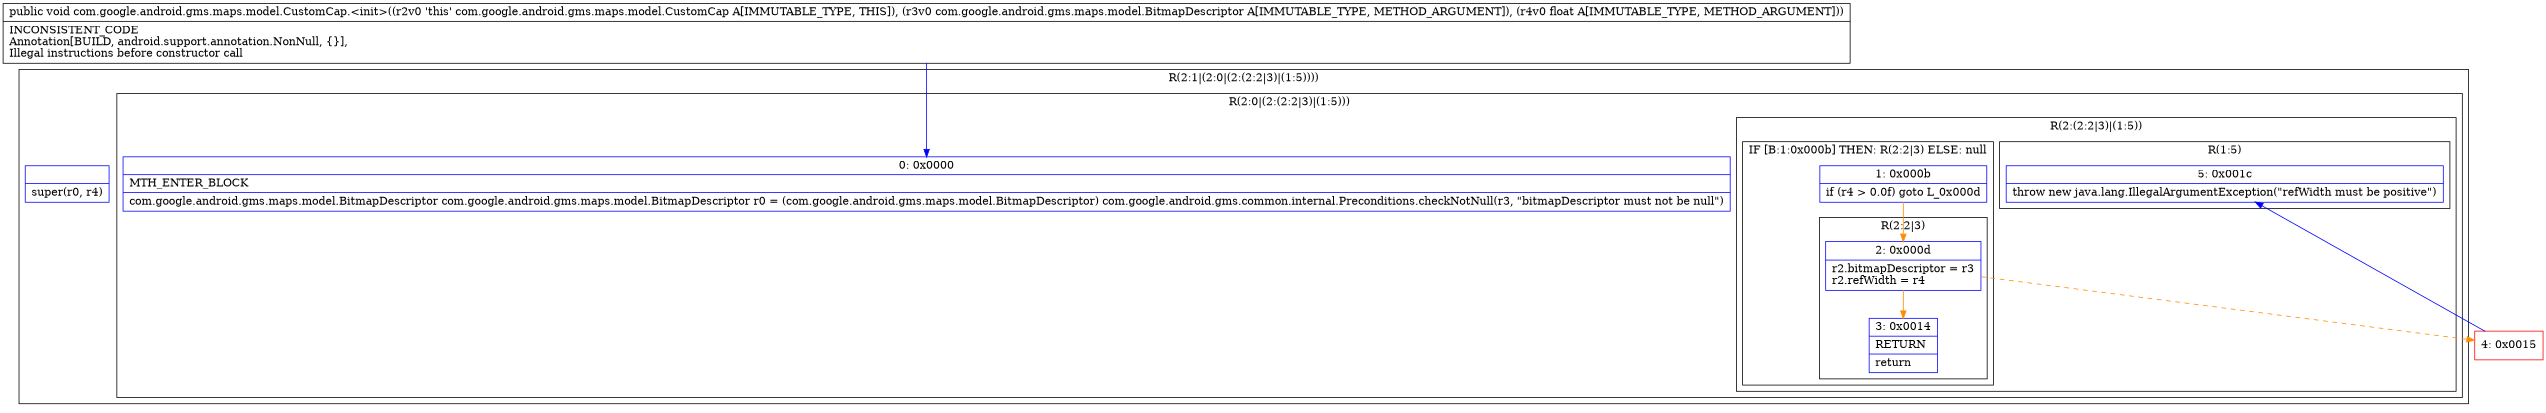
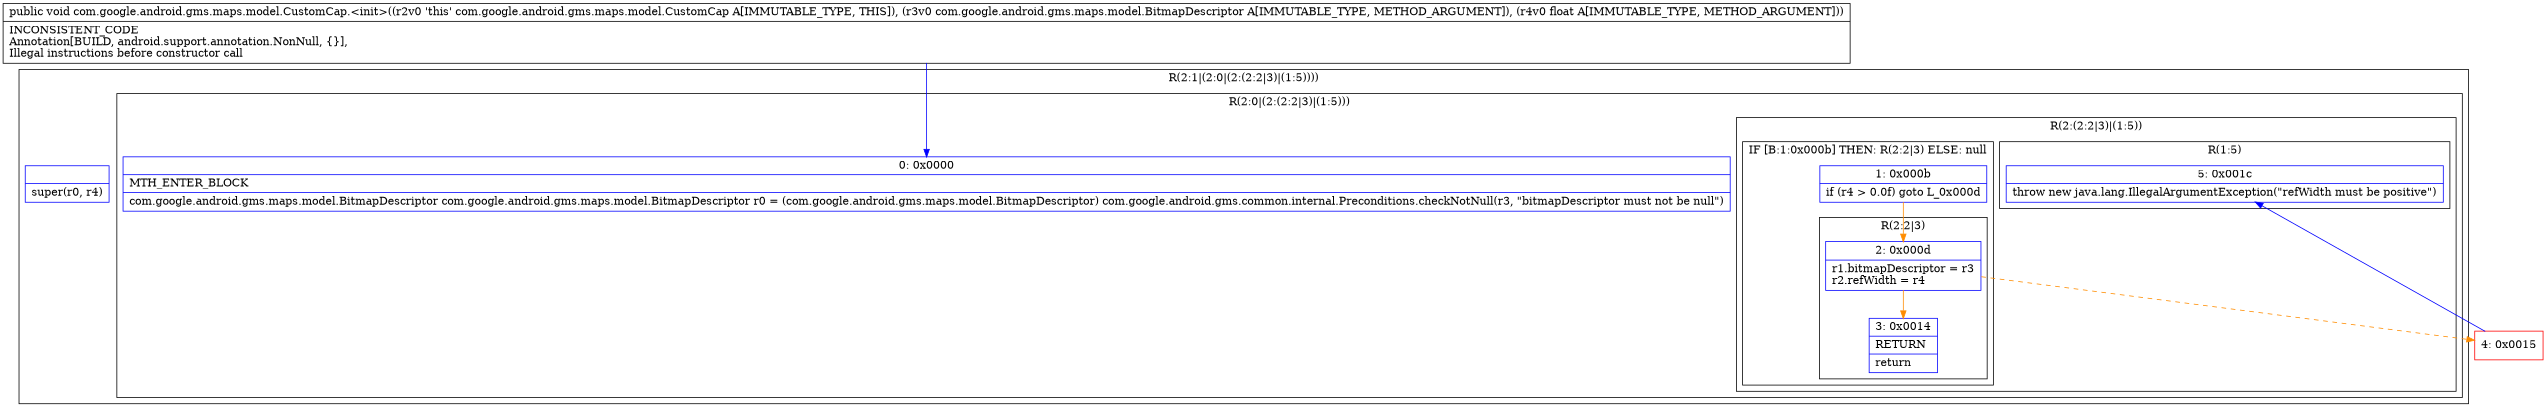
(1903, 269) -> (1903, 269)
